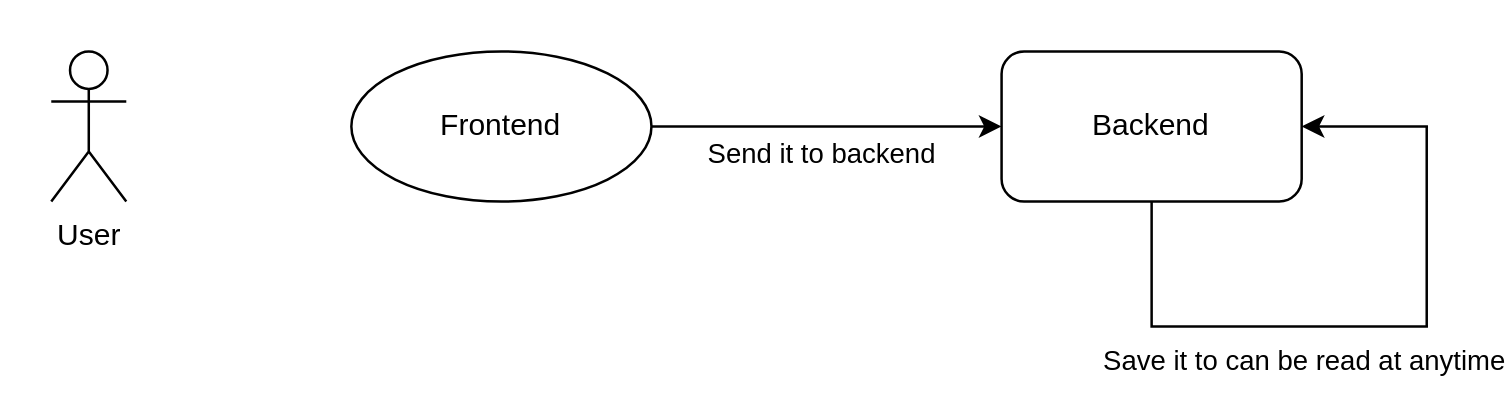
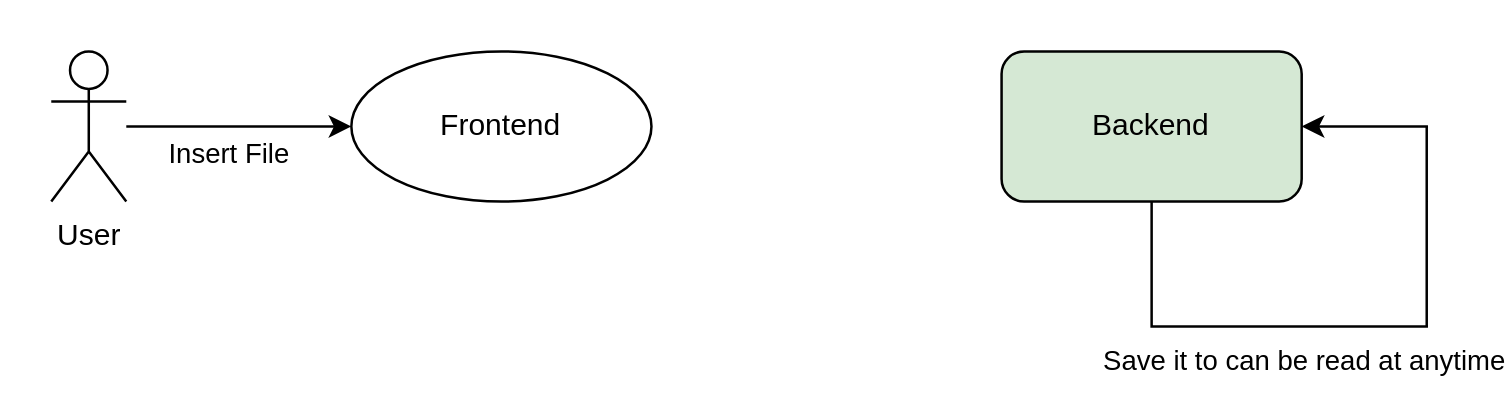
none -> (230, 126)
(818, 126) -> none
(1151, 126) -> (1151, 126)
